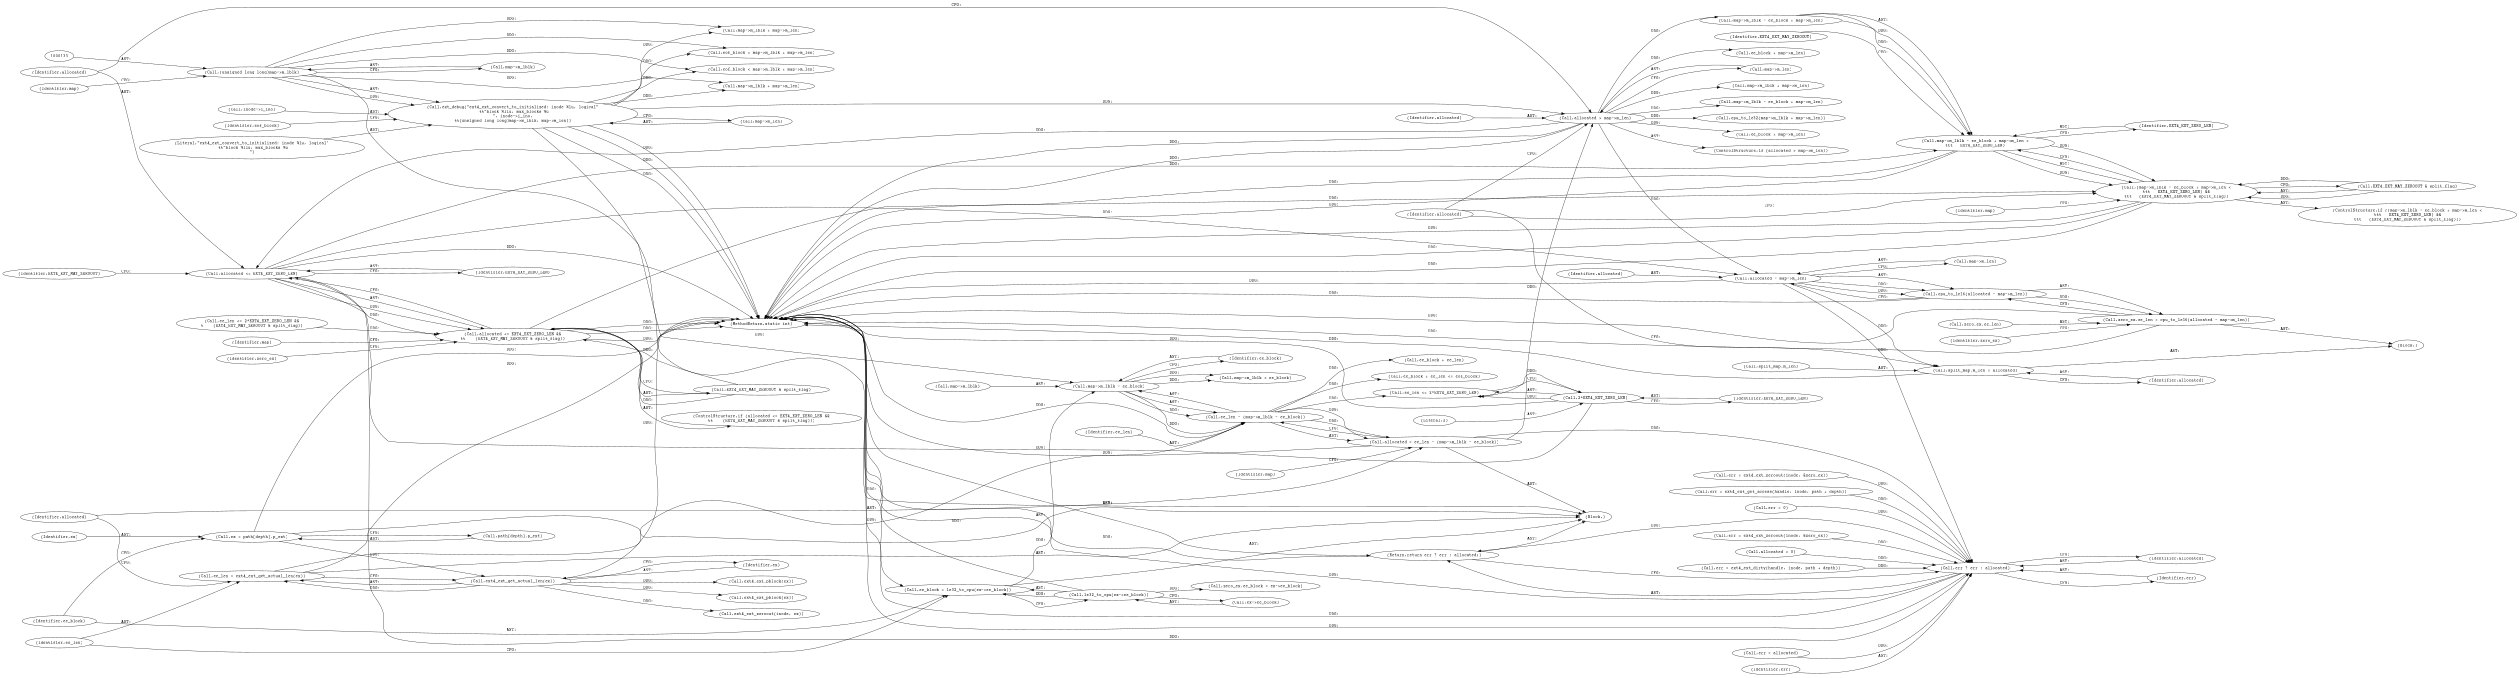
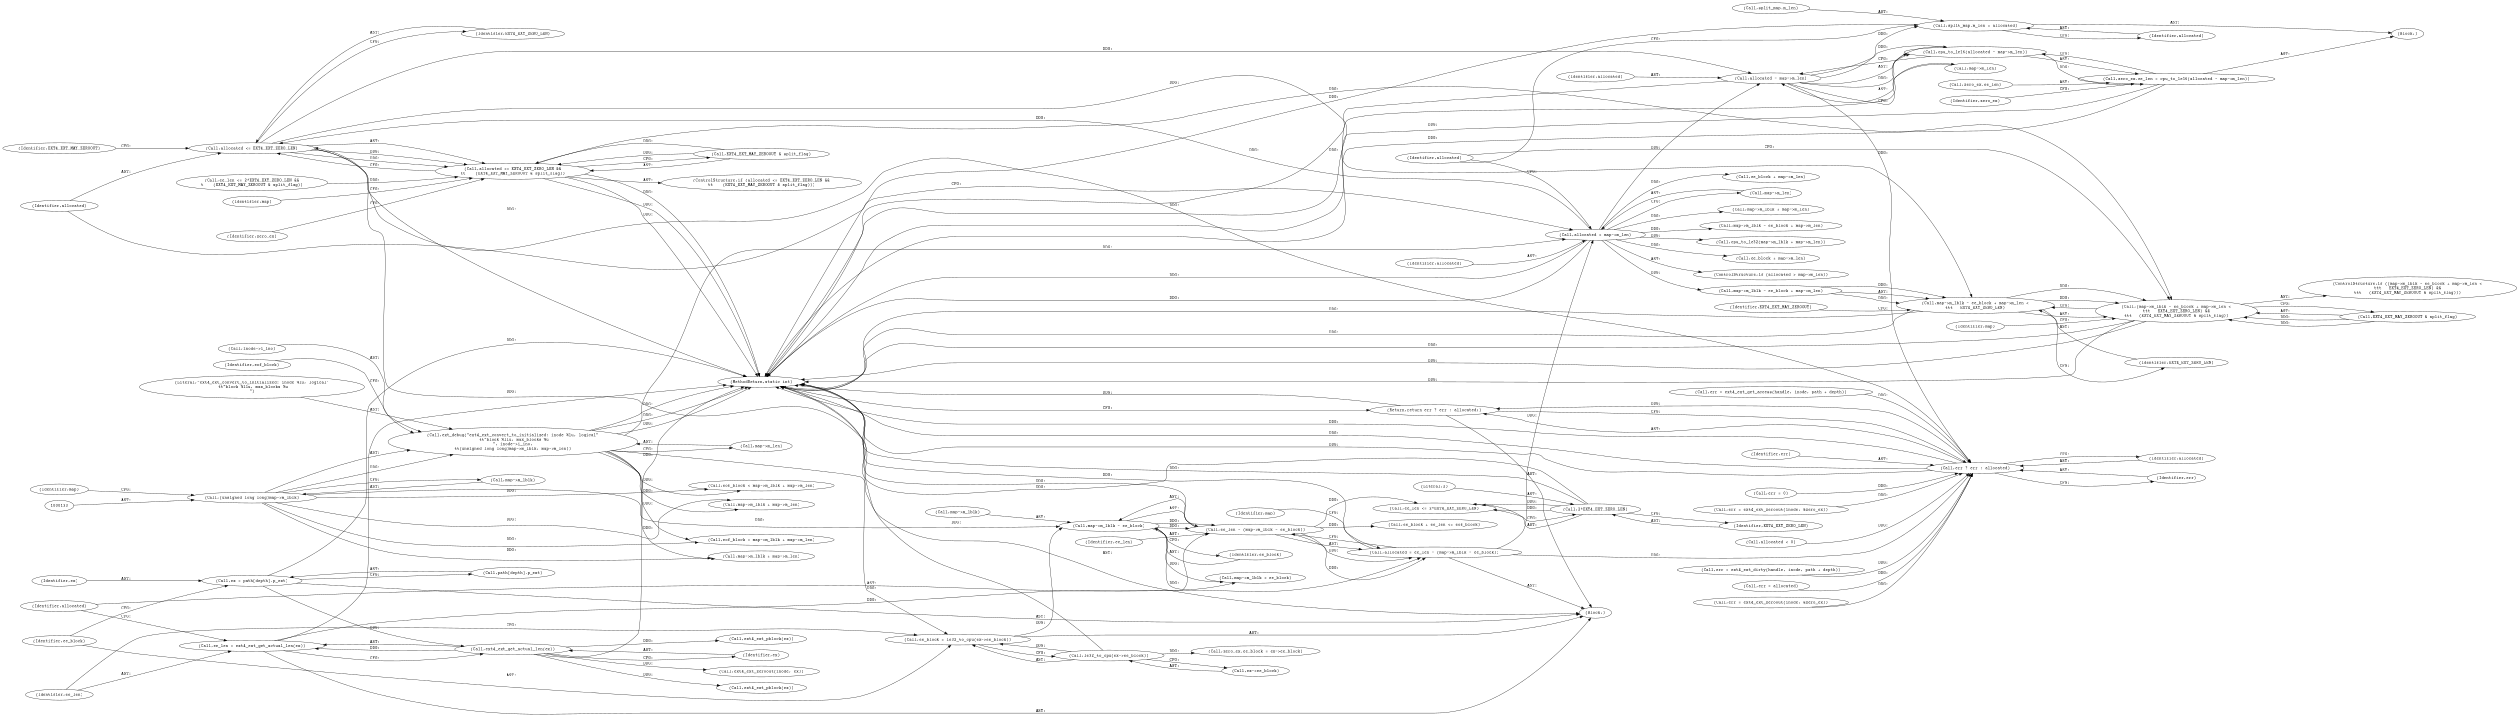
(1434, 360) -> none
